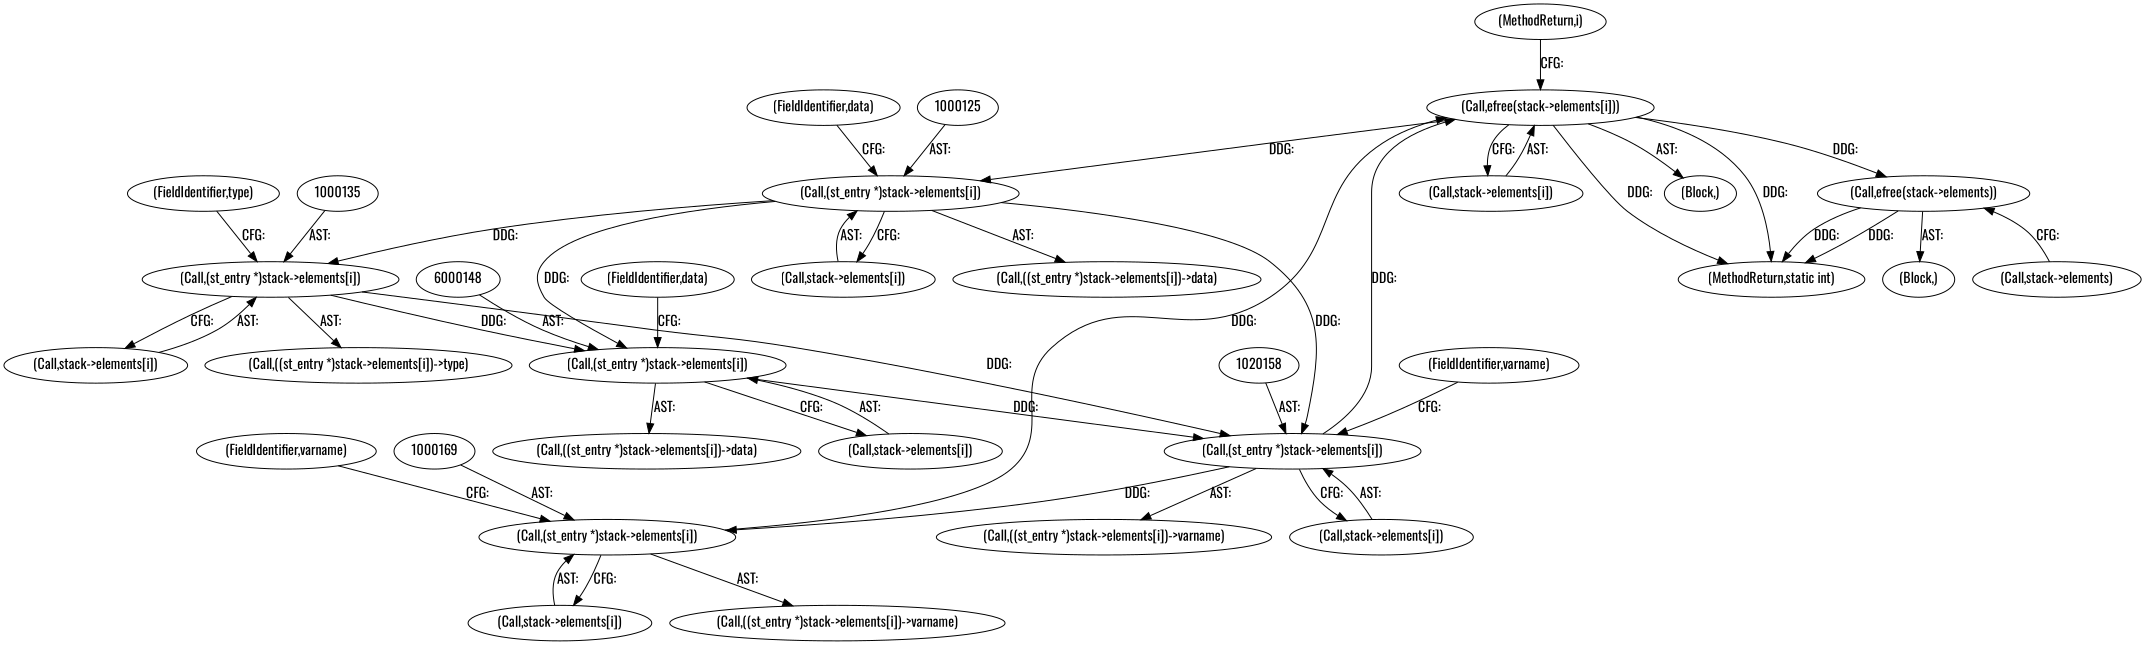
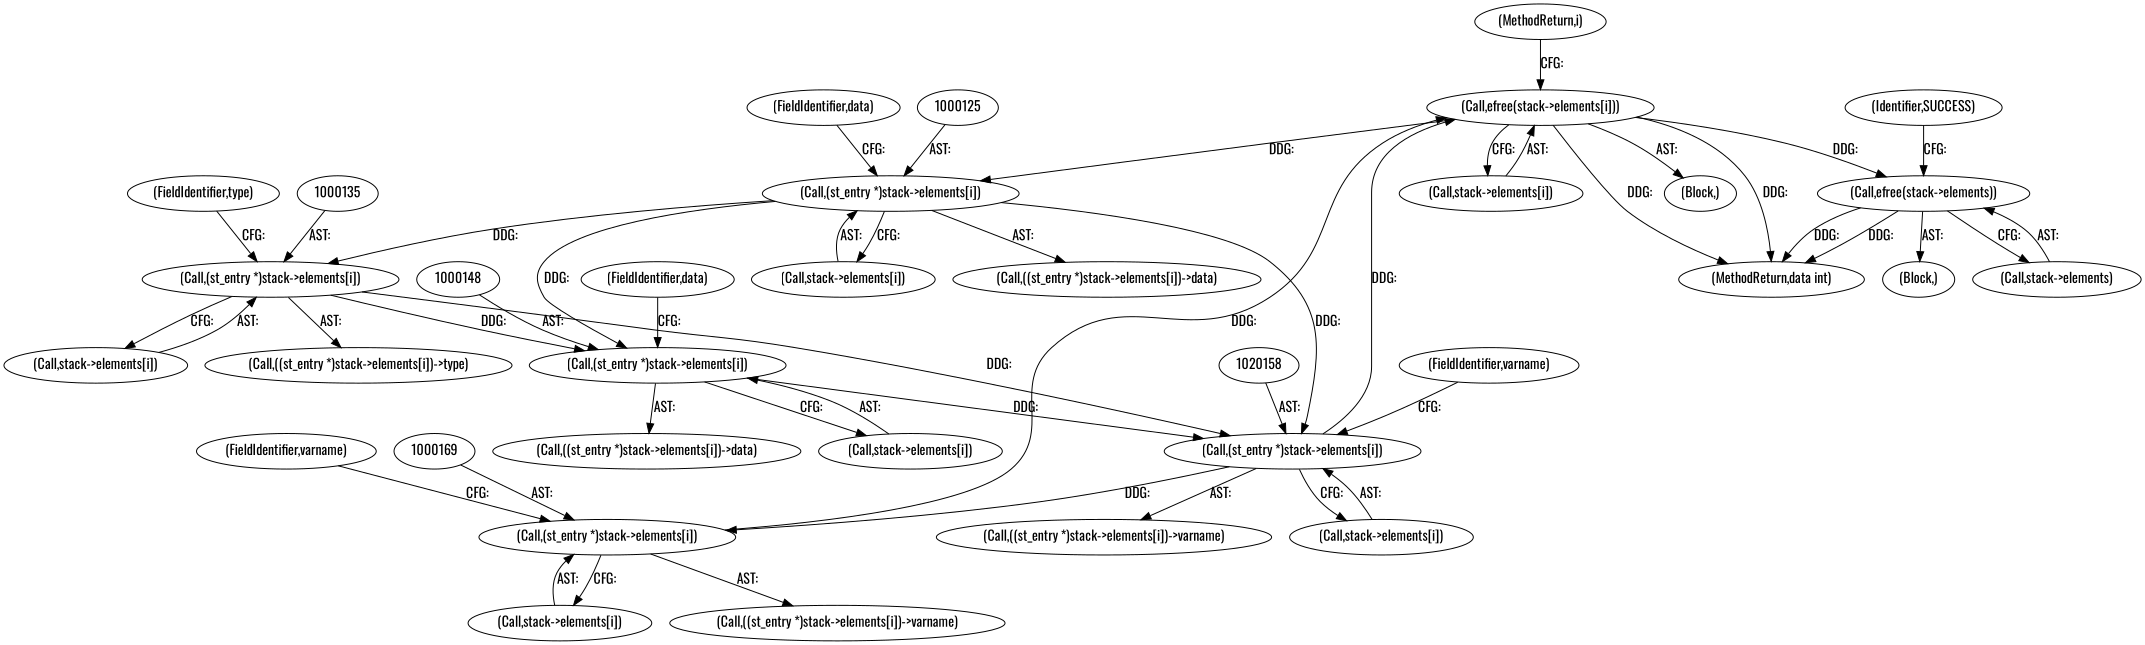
none -> (1924, 108)
none -> (1984, 235)
(2050, 237) -> (2050, 237)
(458, 279) -> (458, 279)
(1772, 279) -> (1772, 279)
